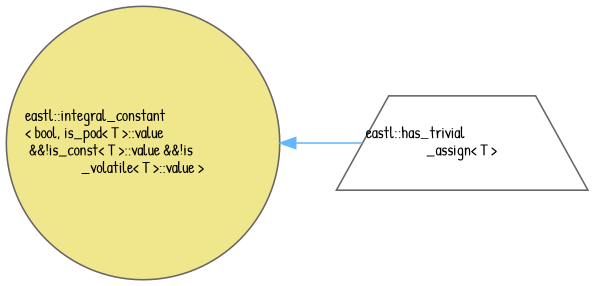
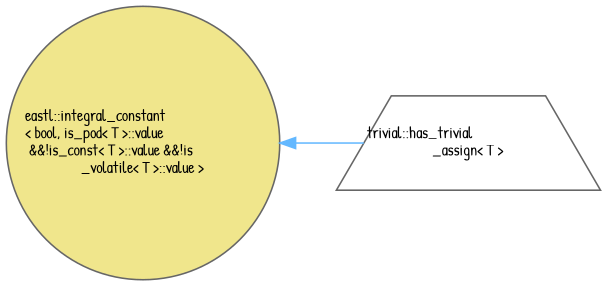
(462, 143) -> (468, 143)
